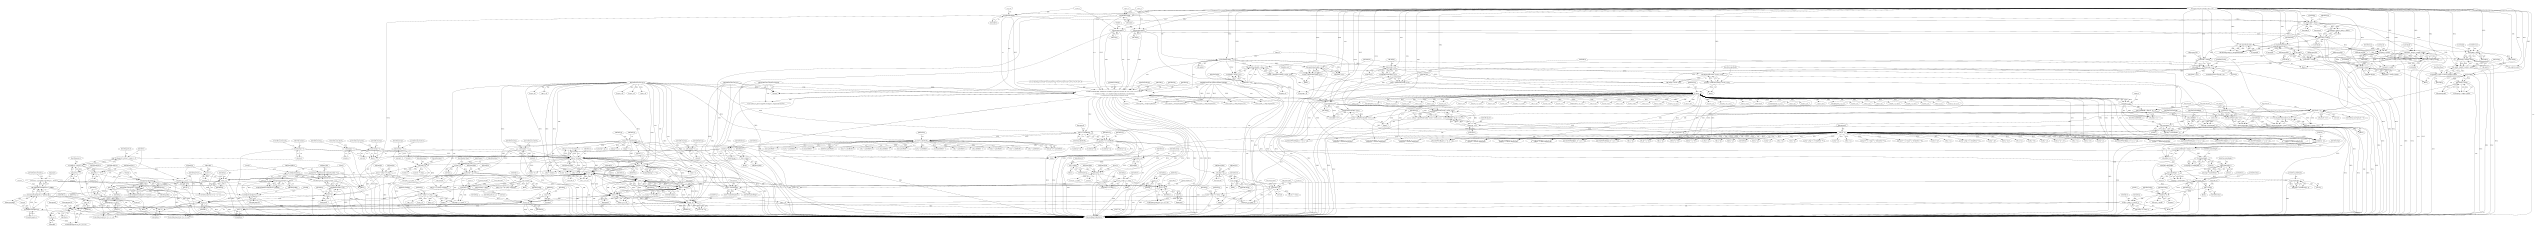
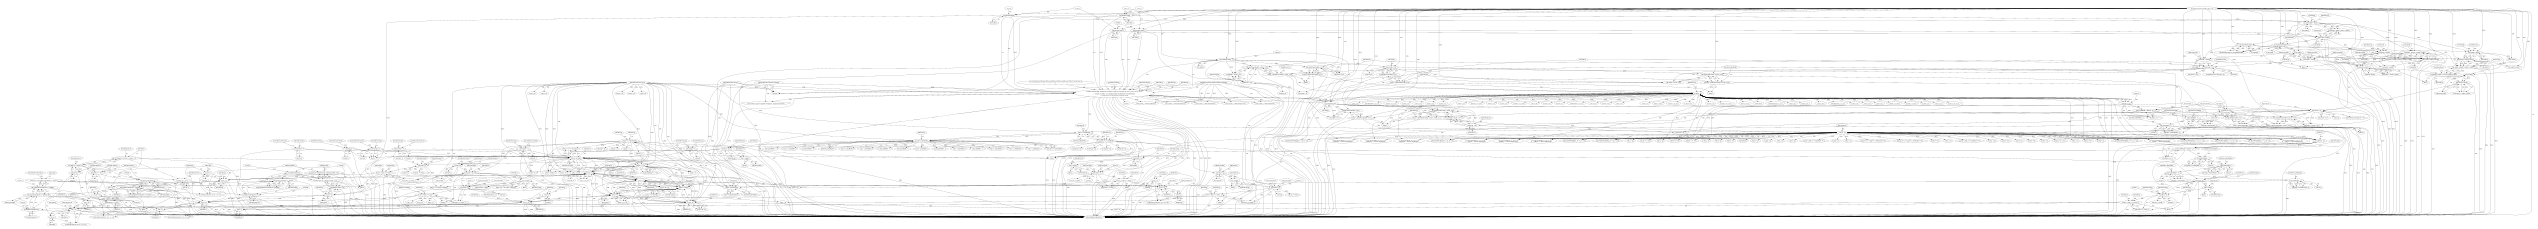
(1632, 103) -> none
none -> (200, 162)
